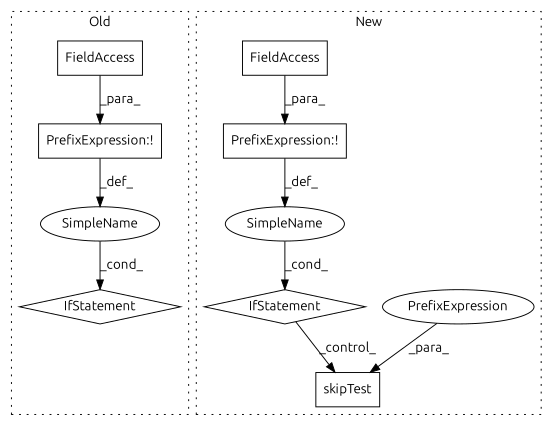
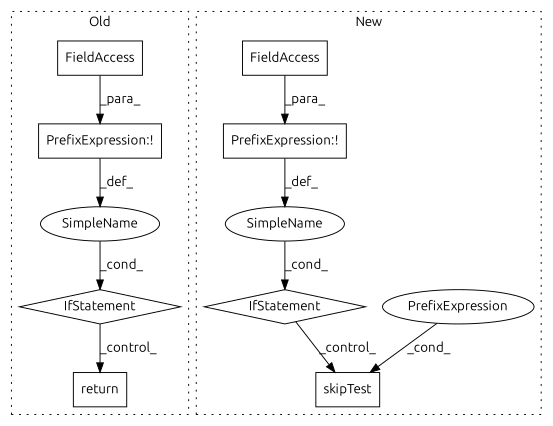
(429, 348) -> (429, 348)
none -> (100, 390)
